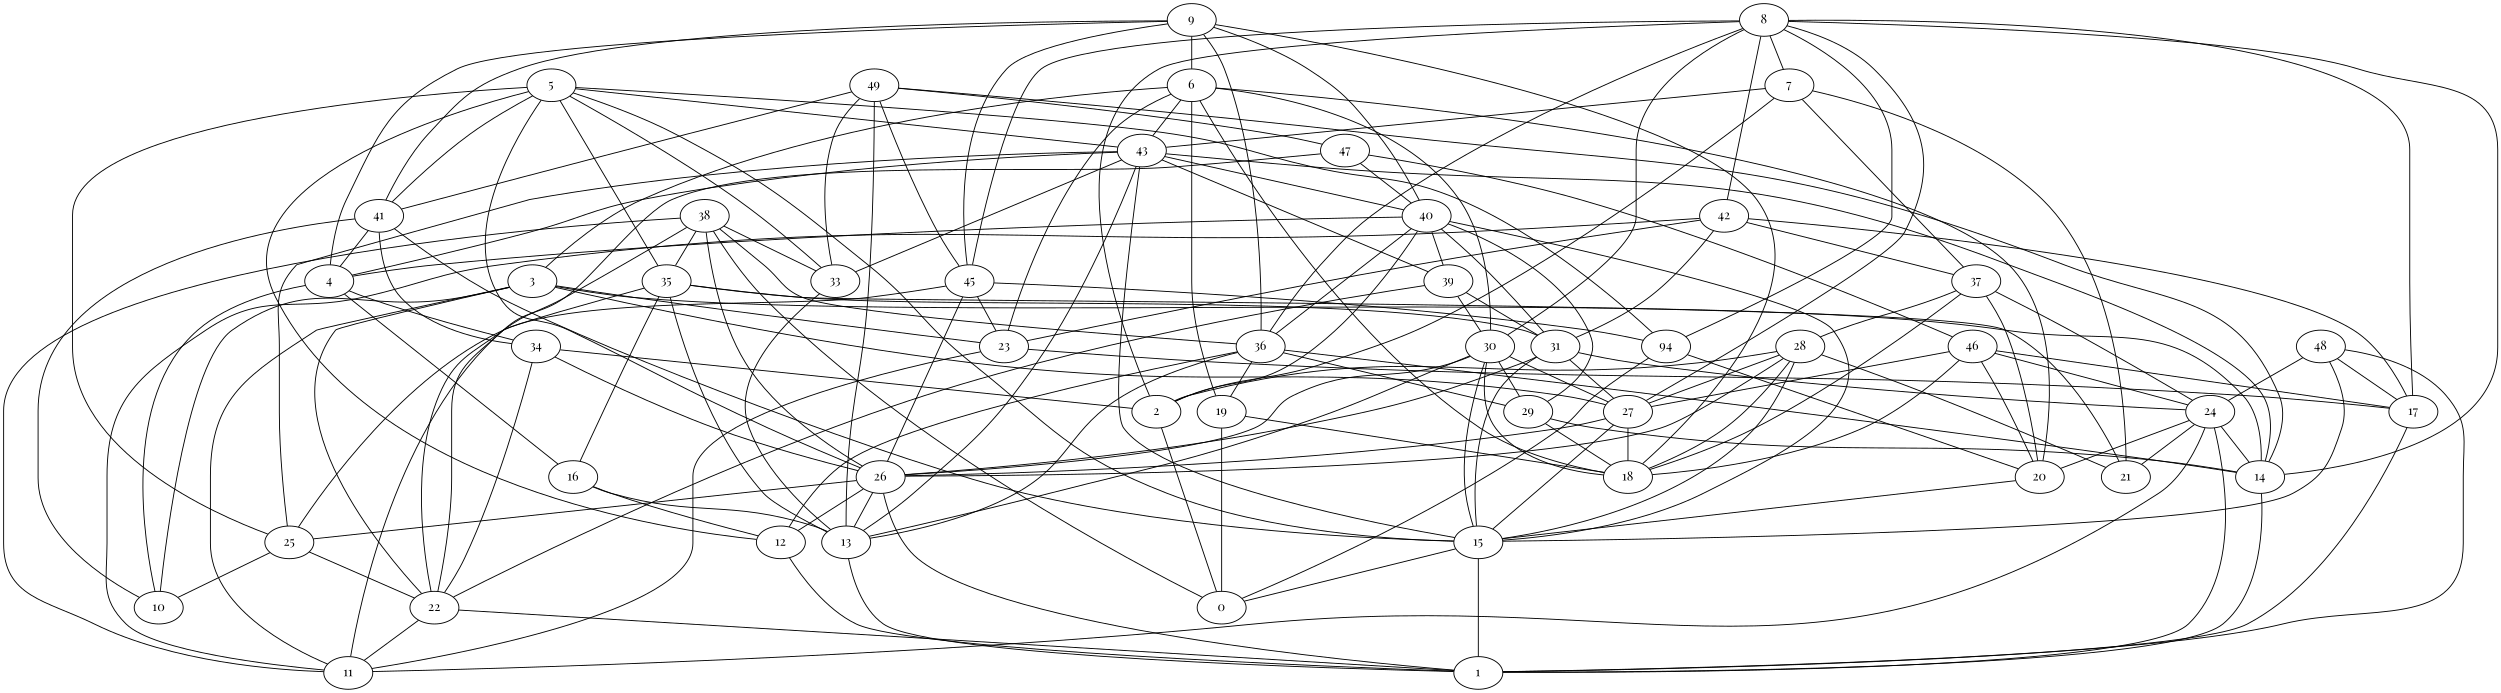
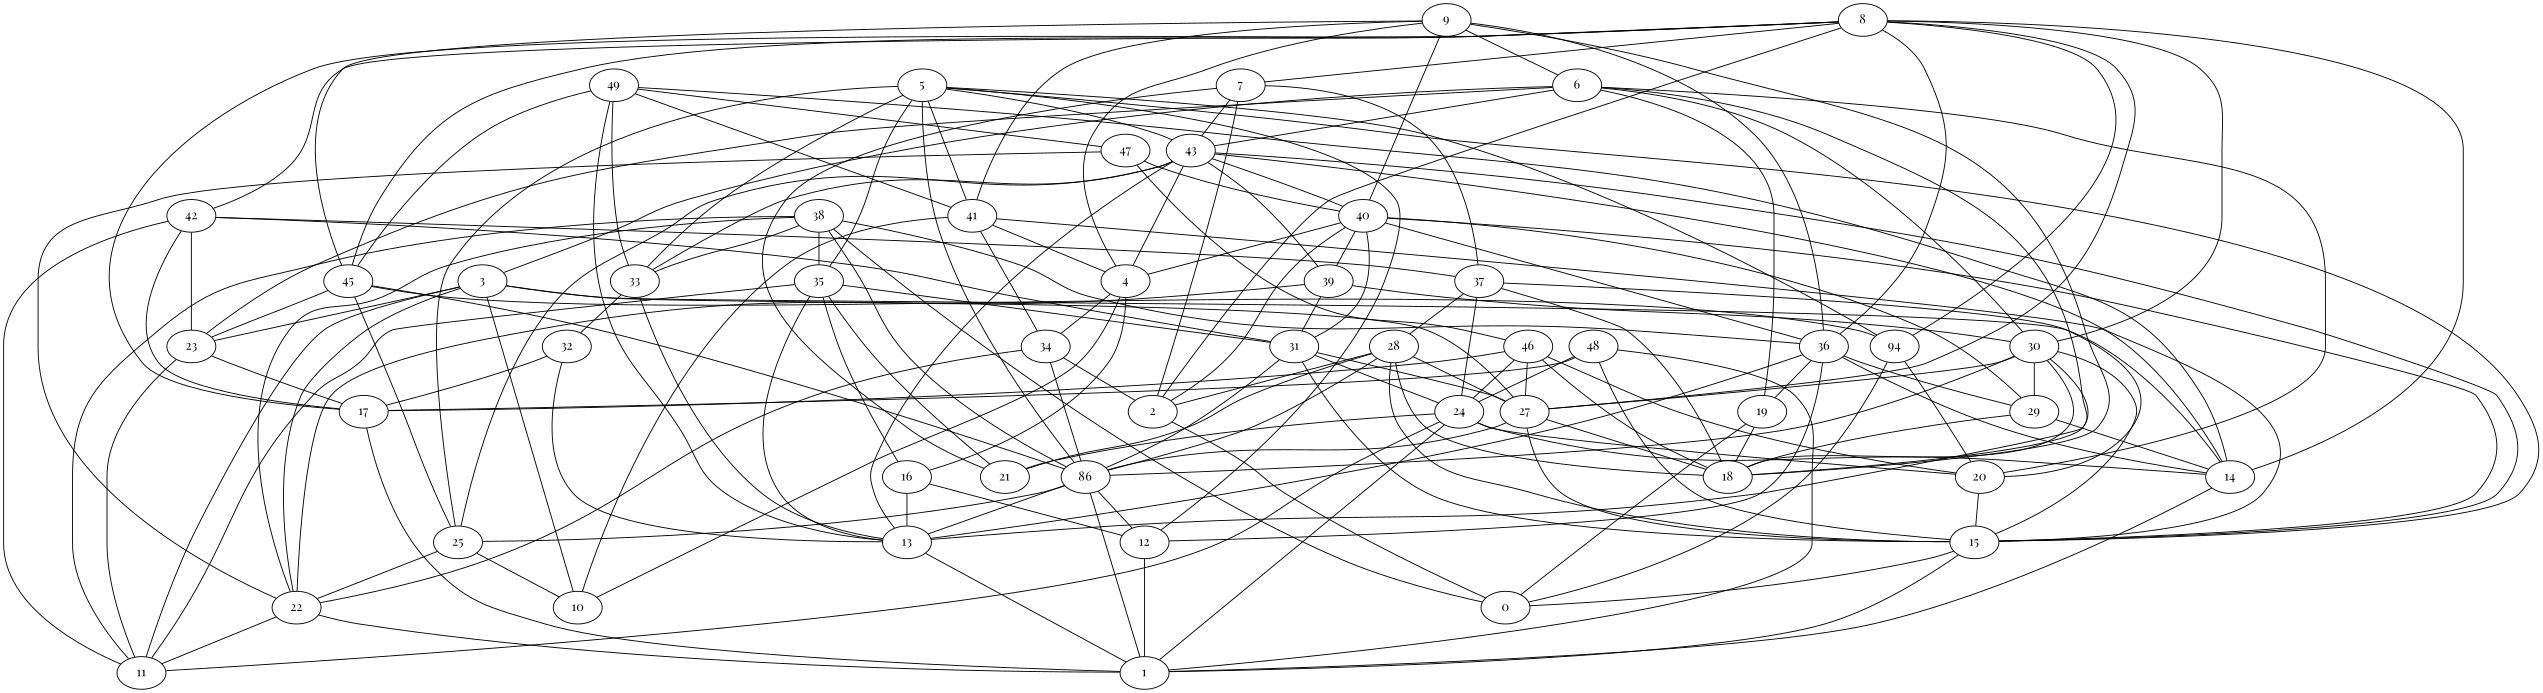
none -> (567, 346)
(881, 477) -> (1086, 477)
